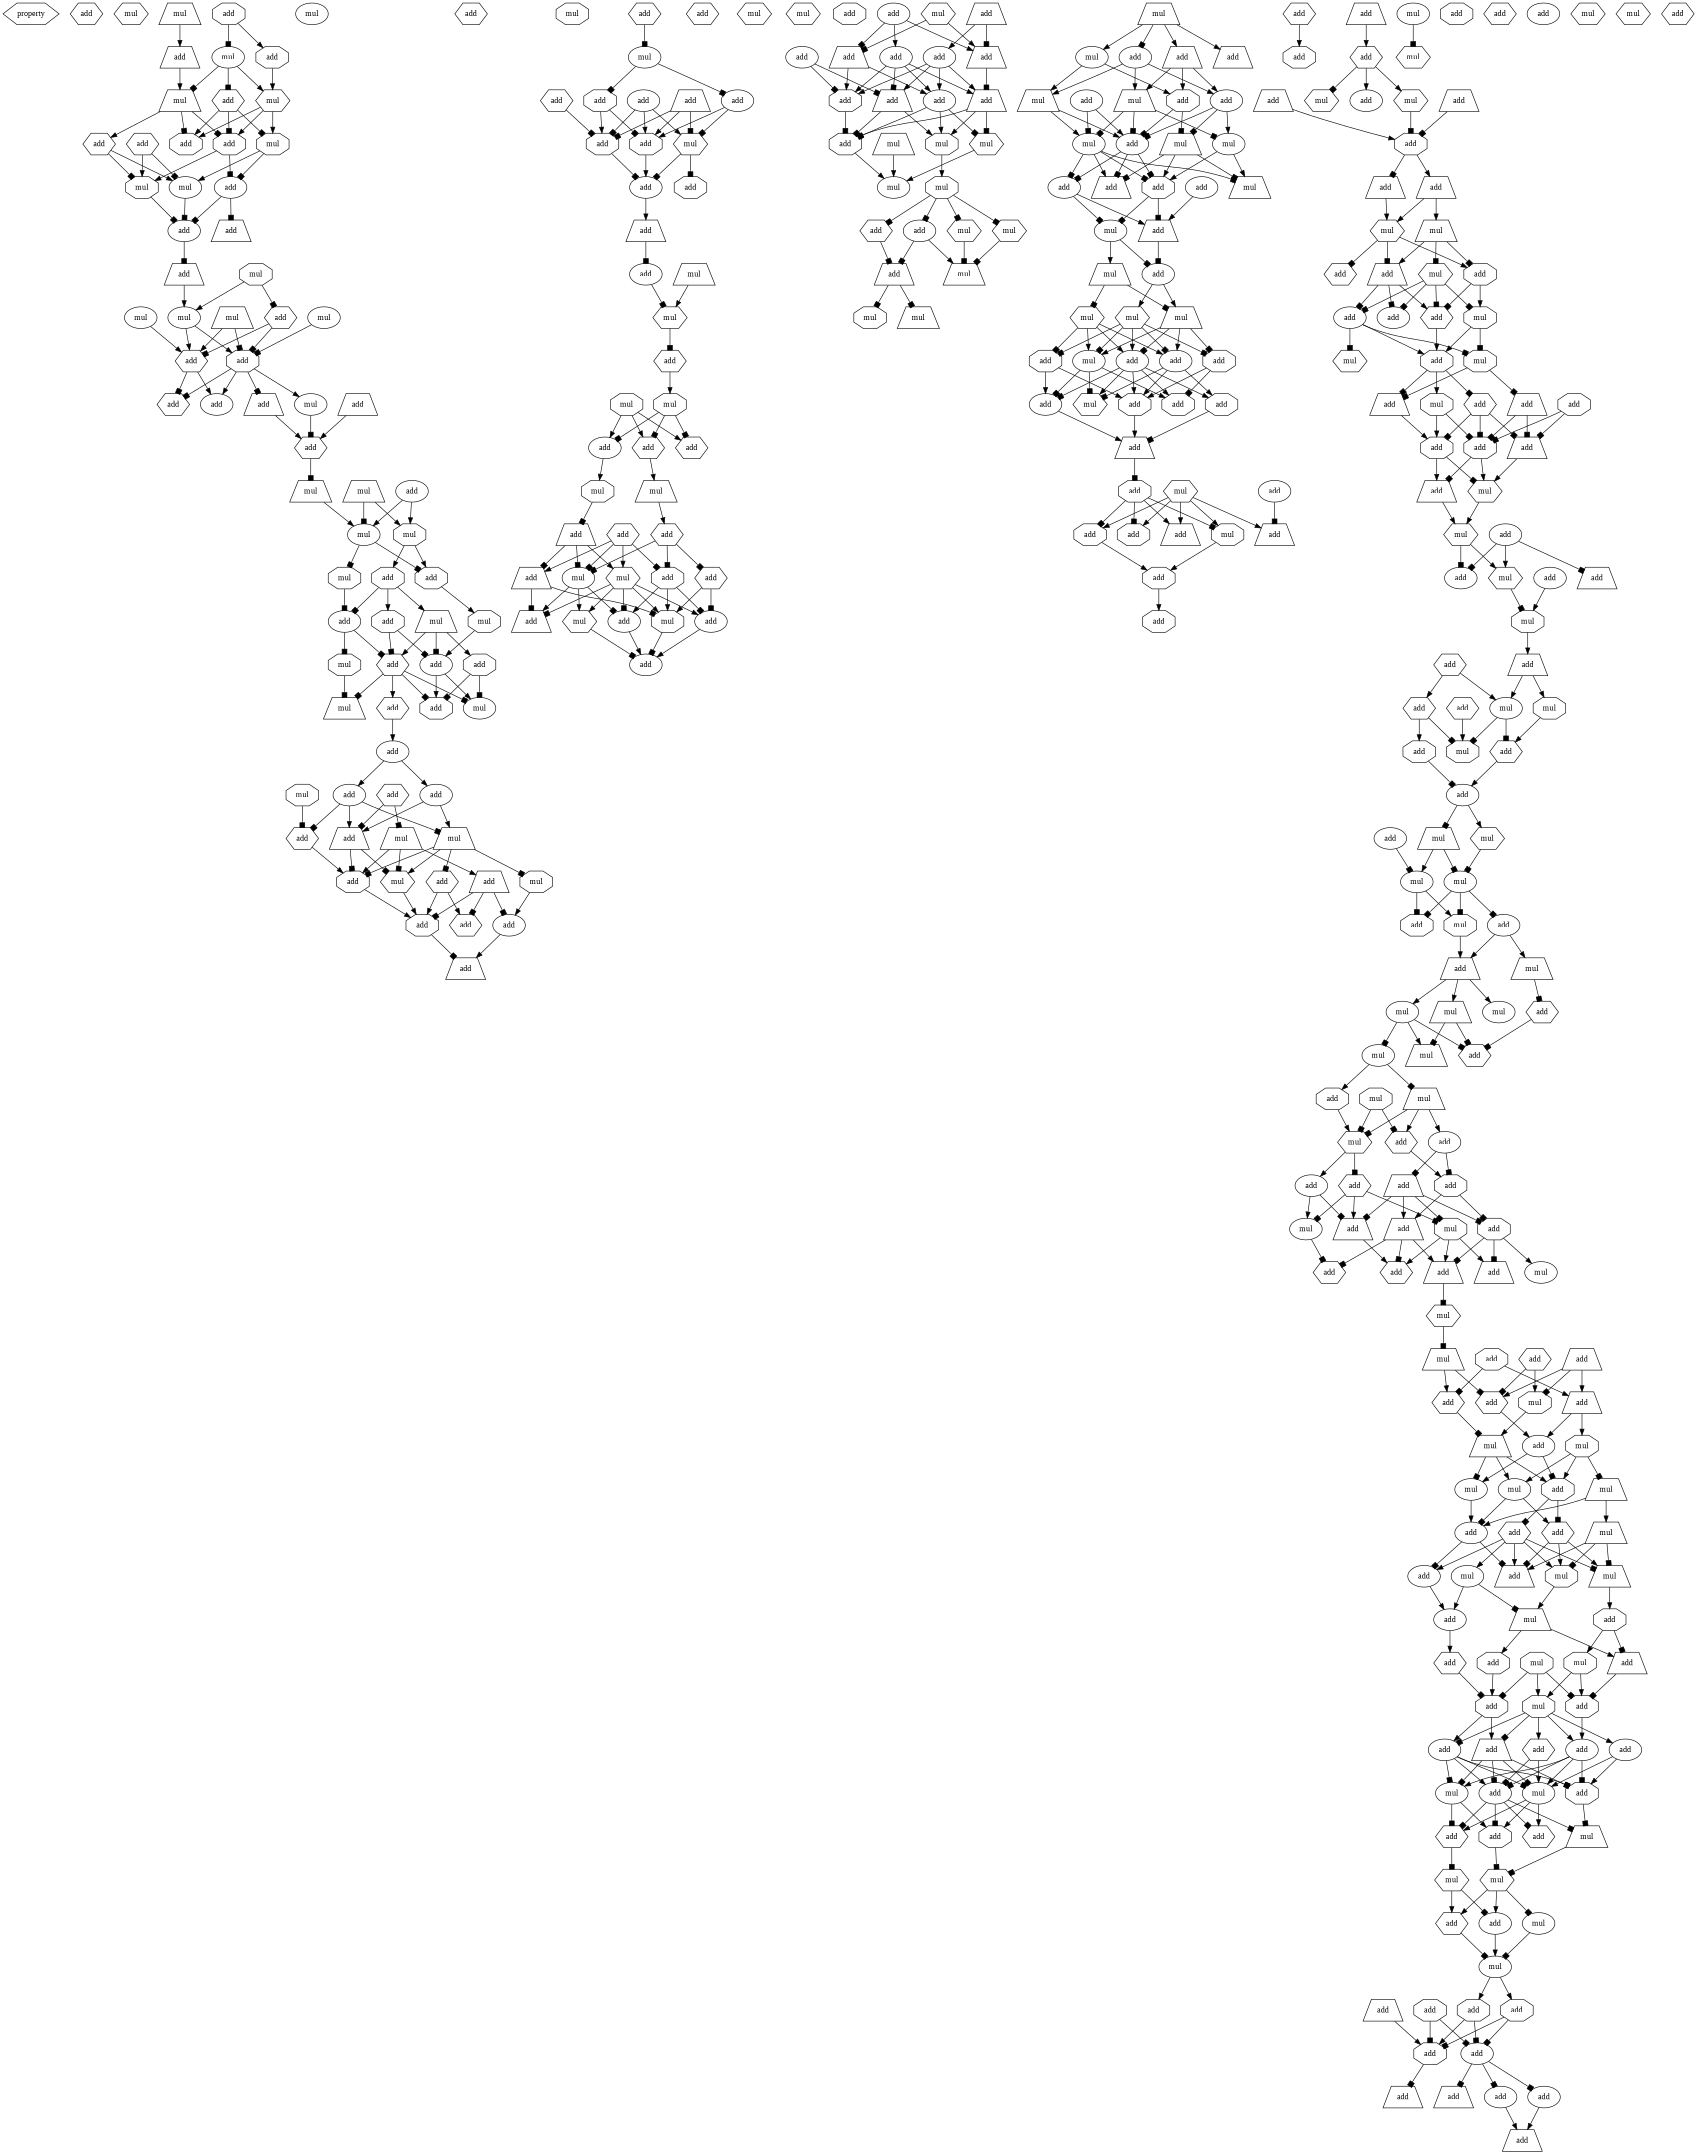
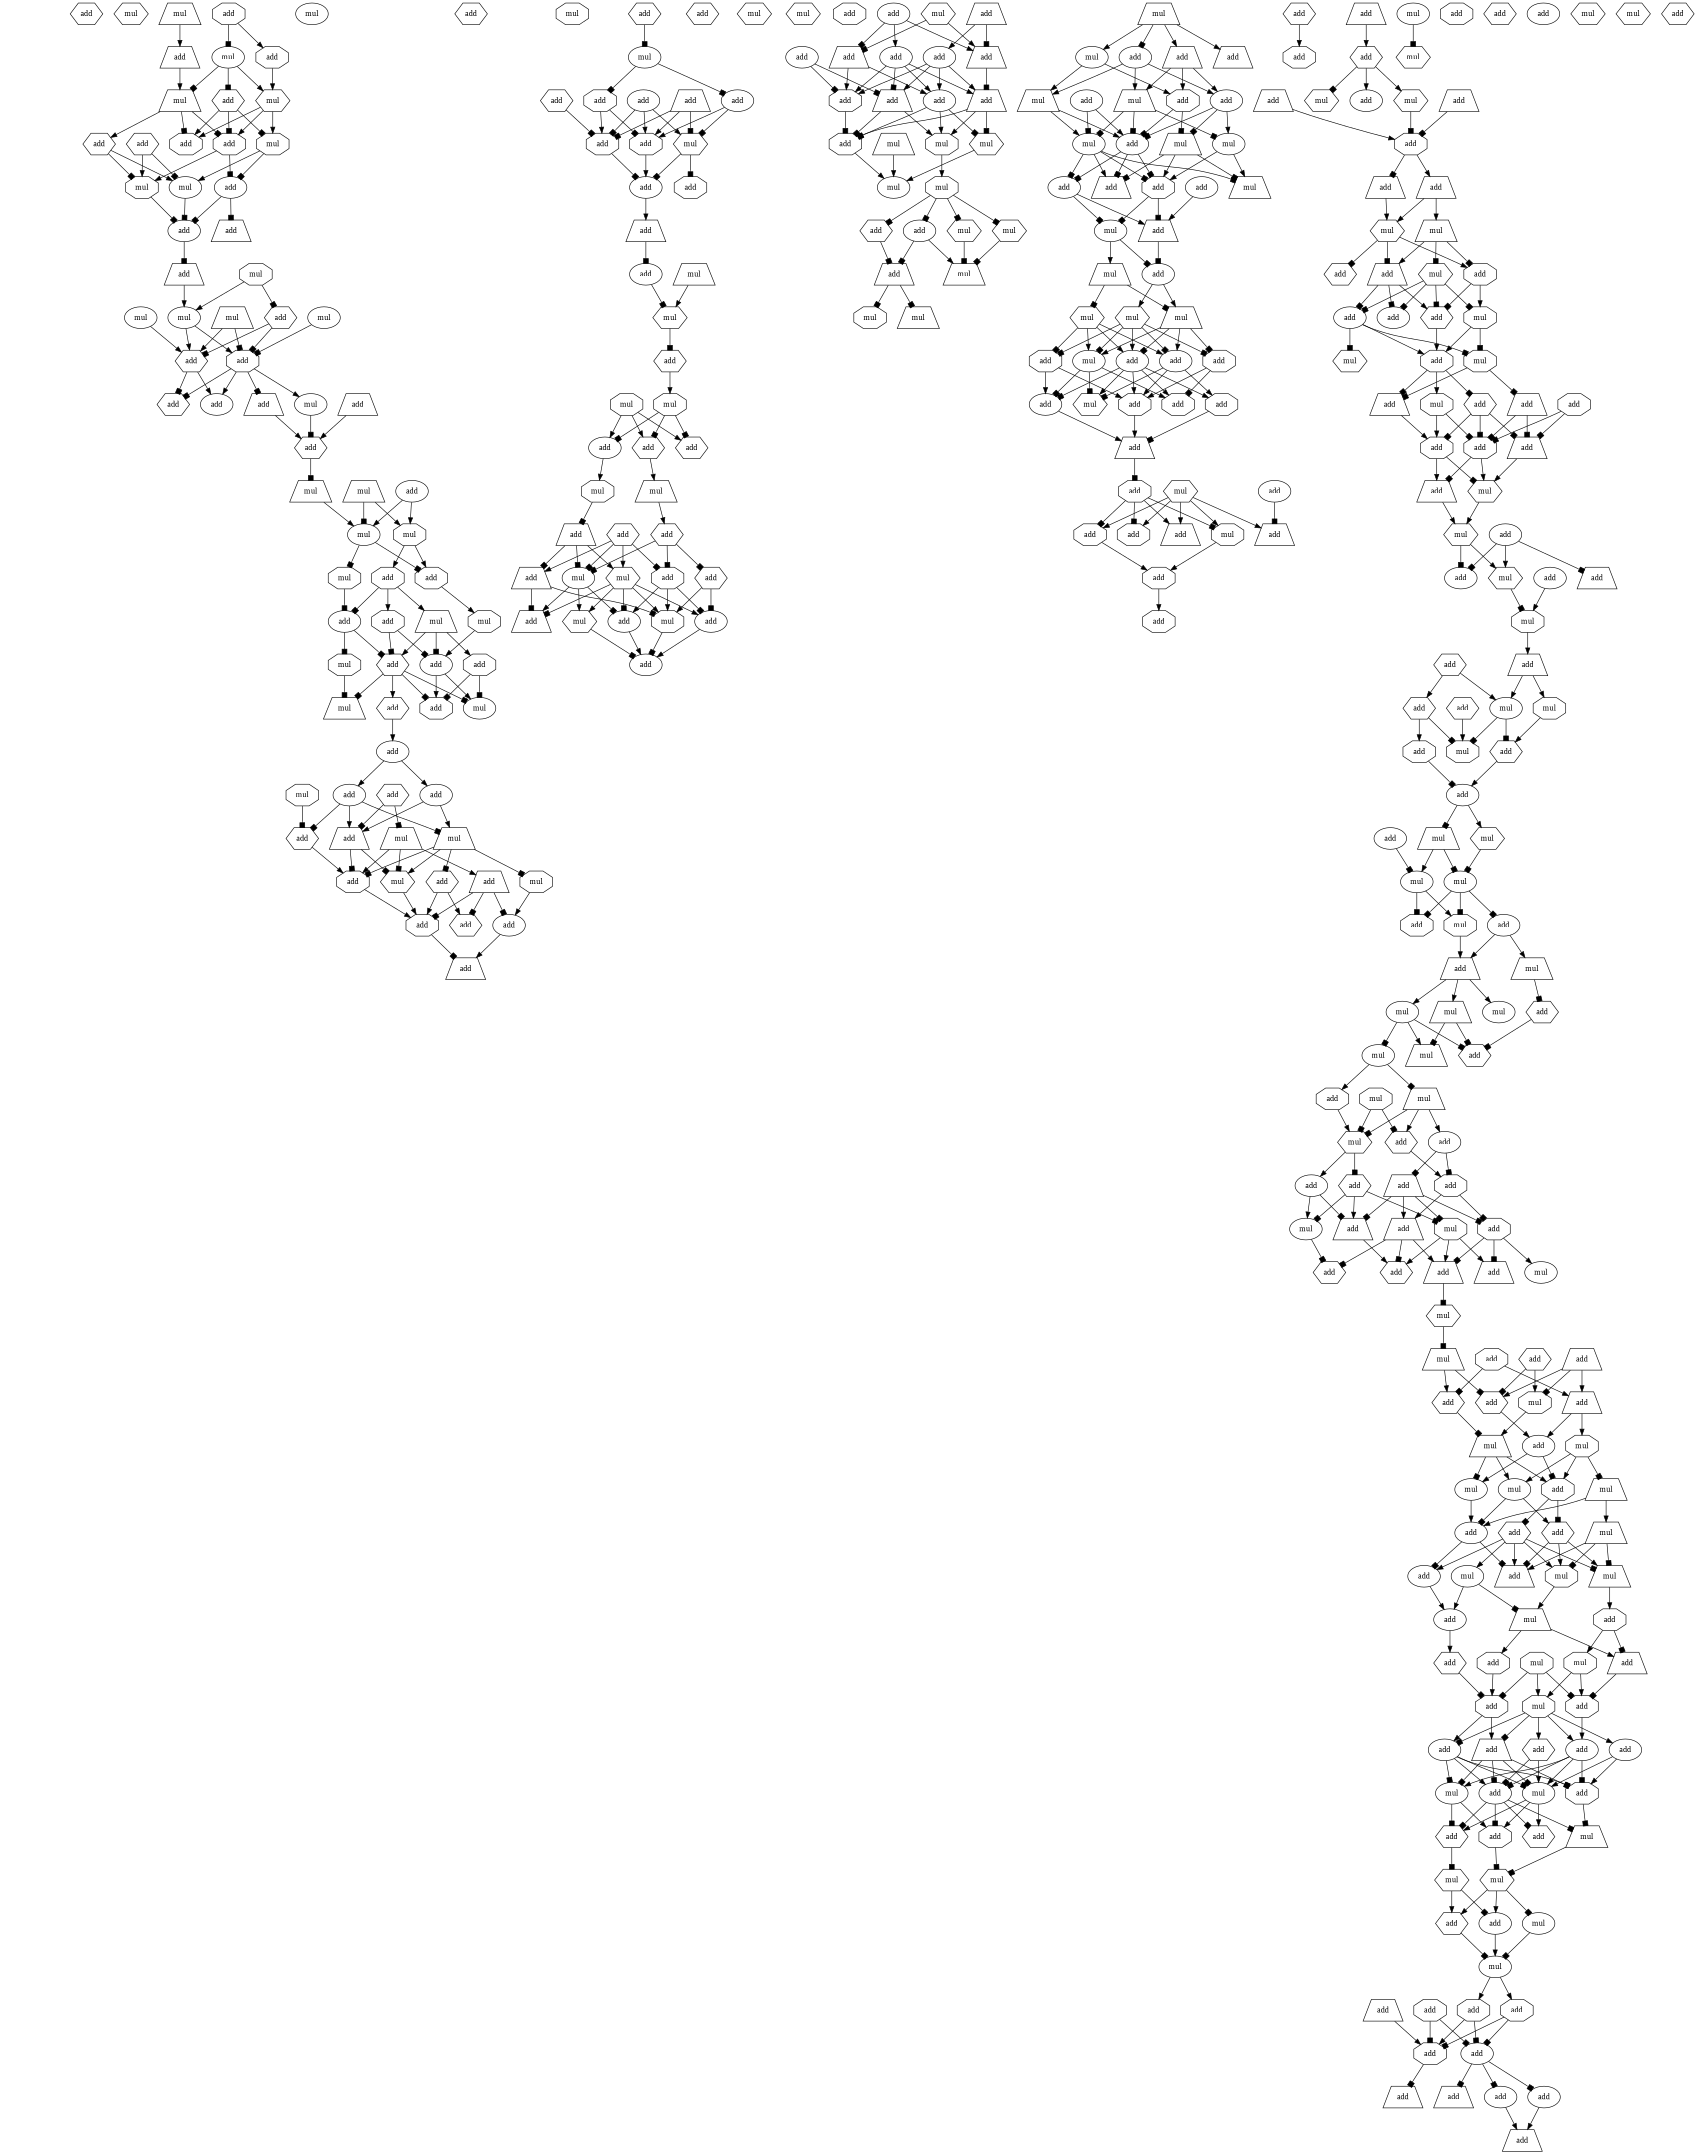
(31, 14) -> none
